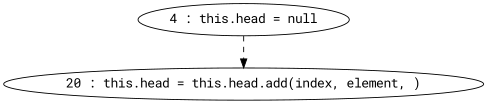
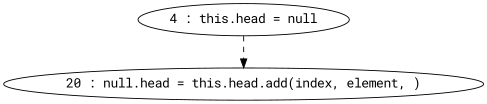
(244, 84) -> (244, 84)
